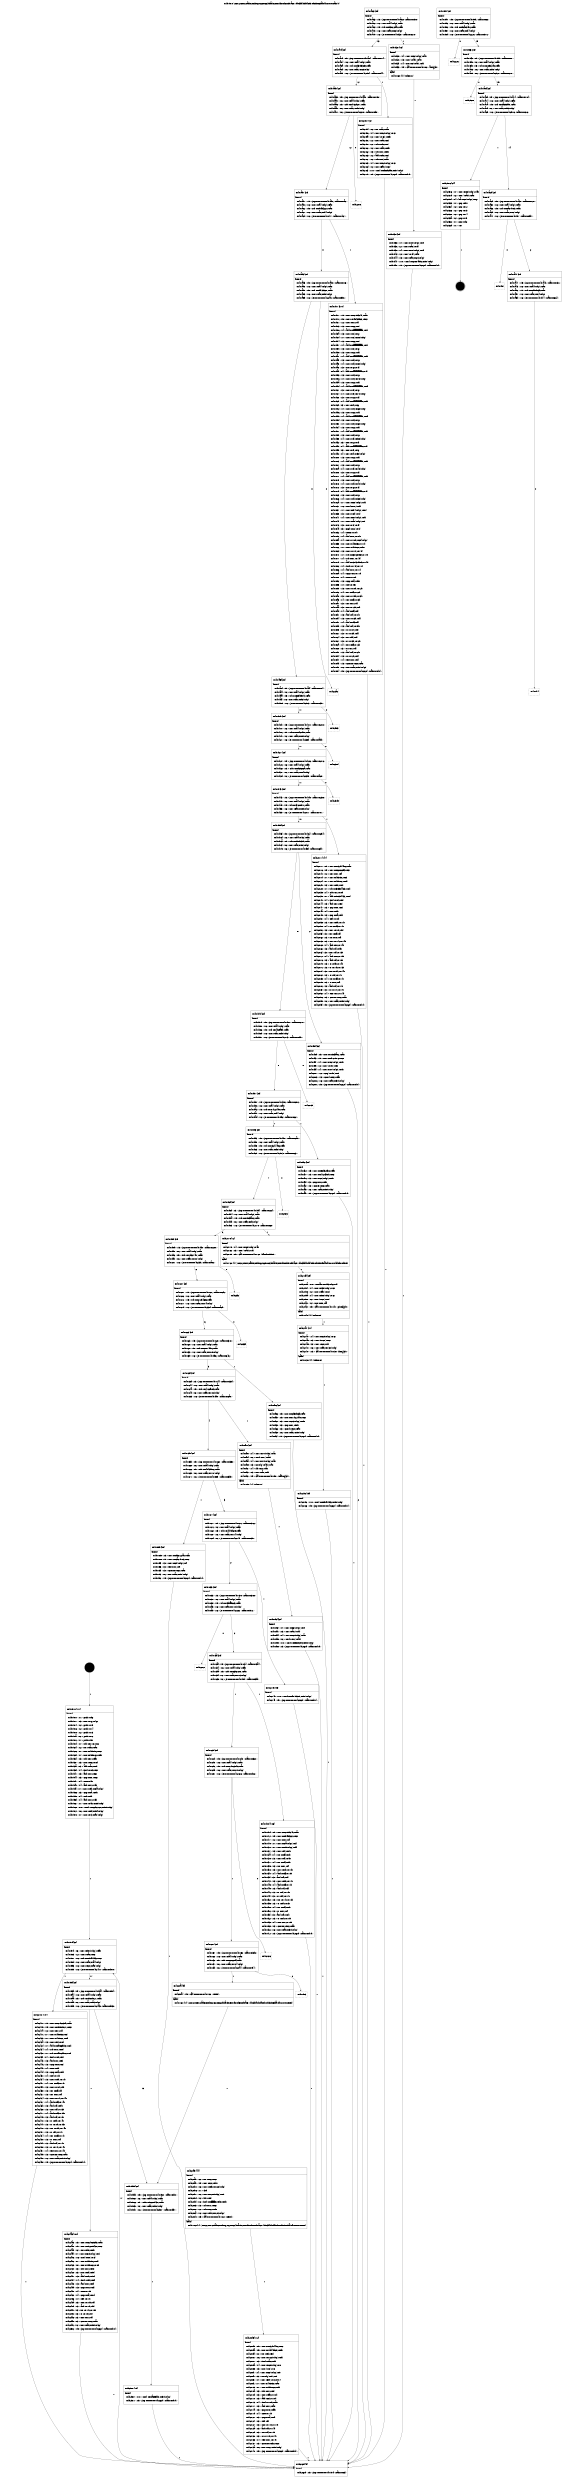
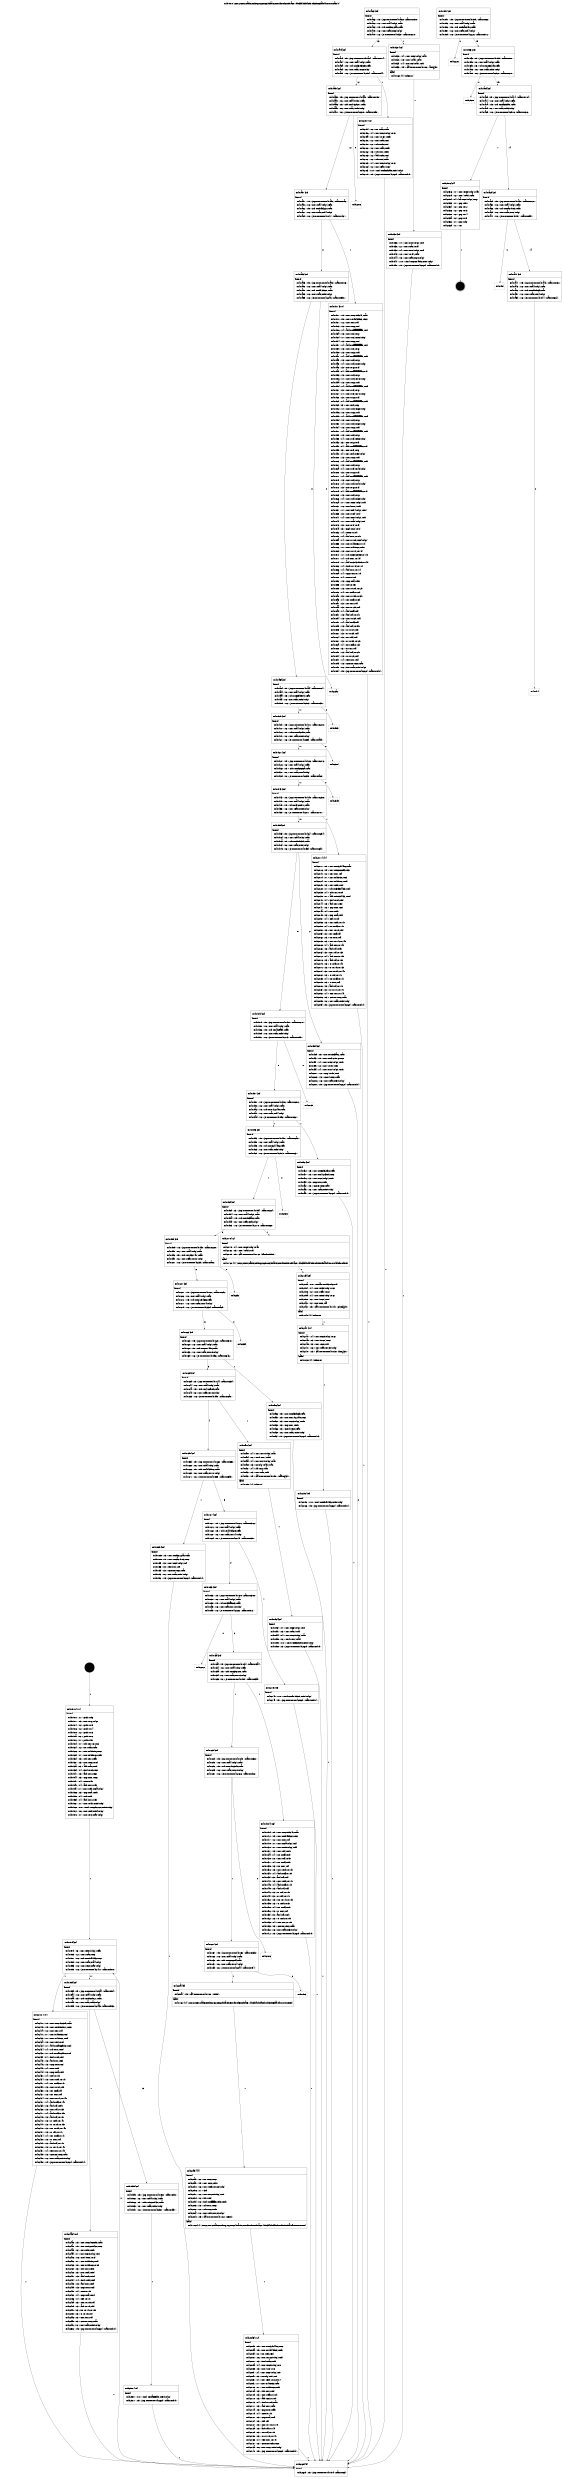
(530, 250) -> (530, 250)
(193, 2094) -> (239, 2086)
